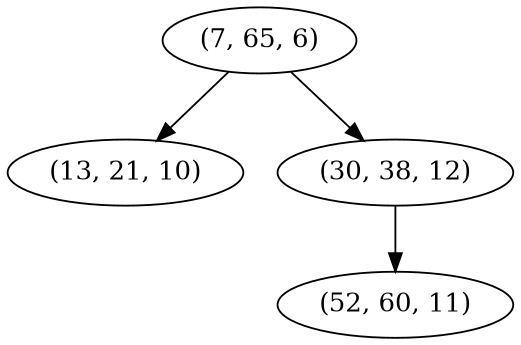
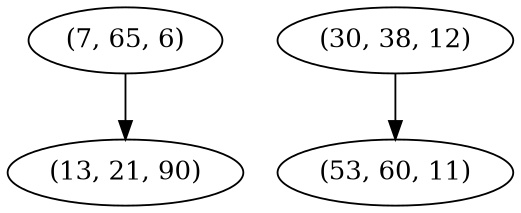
(321, 100) -> none
(125, 173) -> (125, 173)
(395, 305) -> (395, 173)
